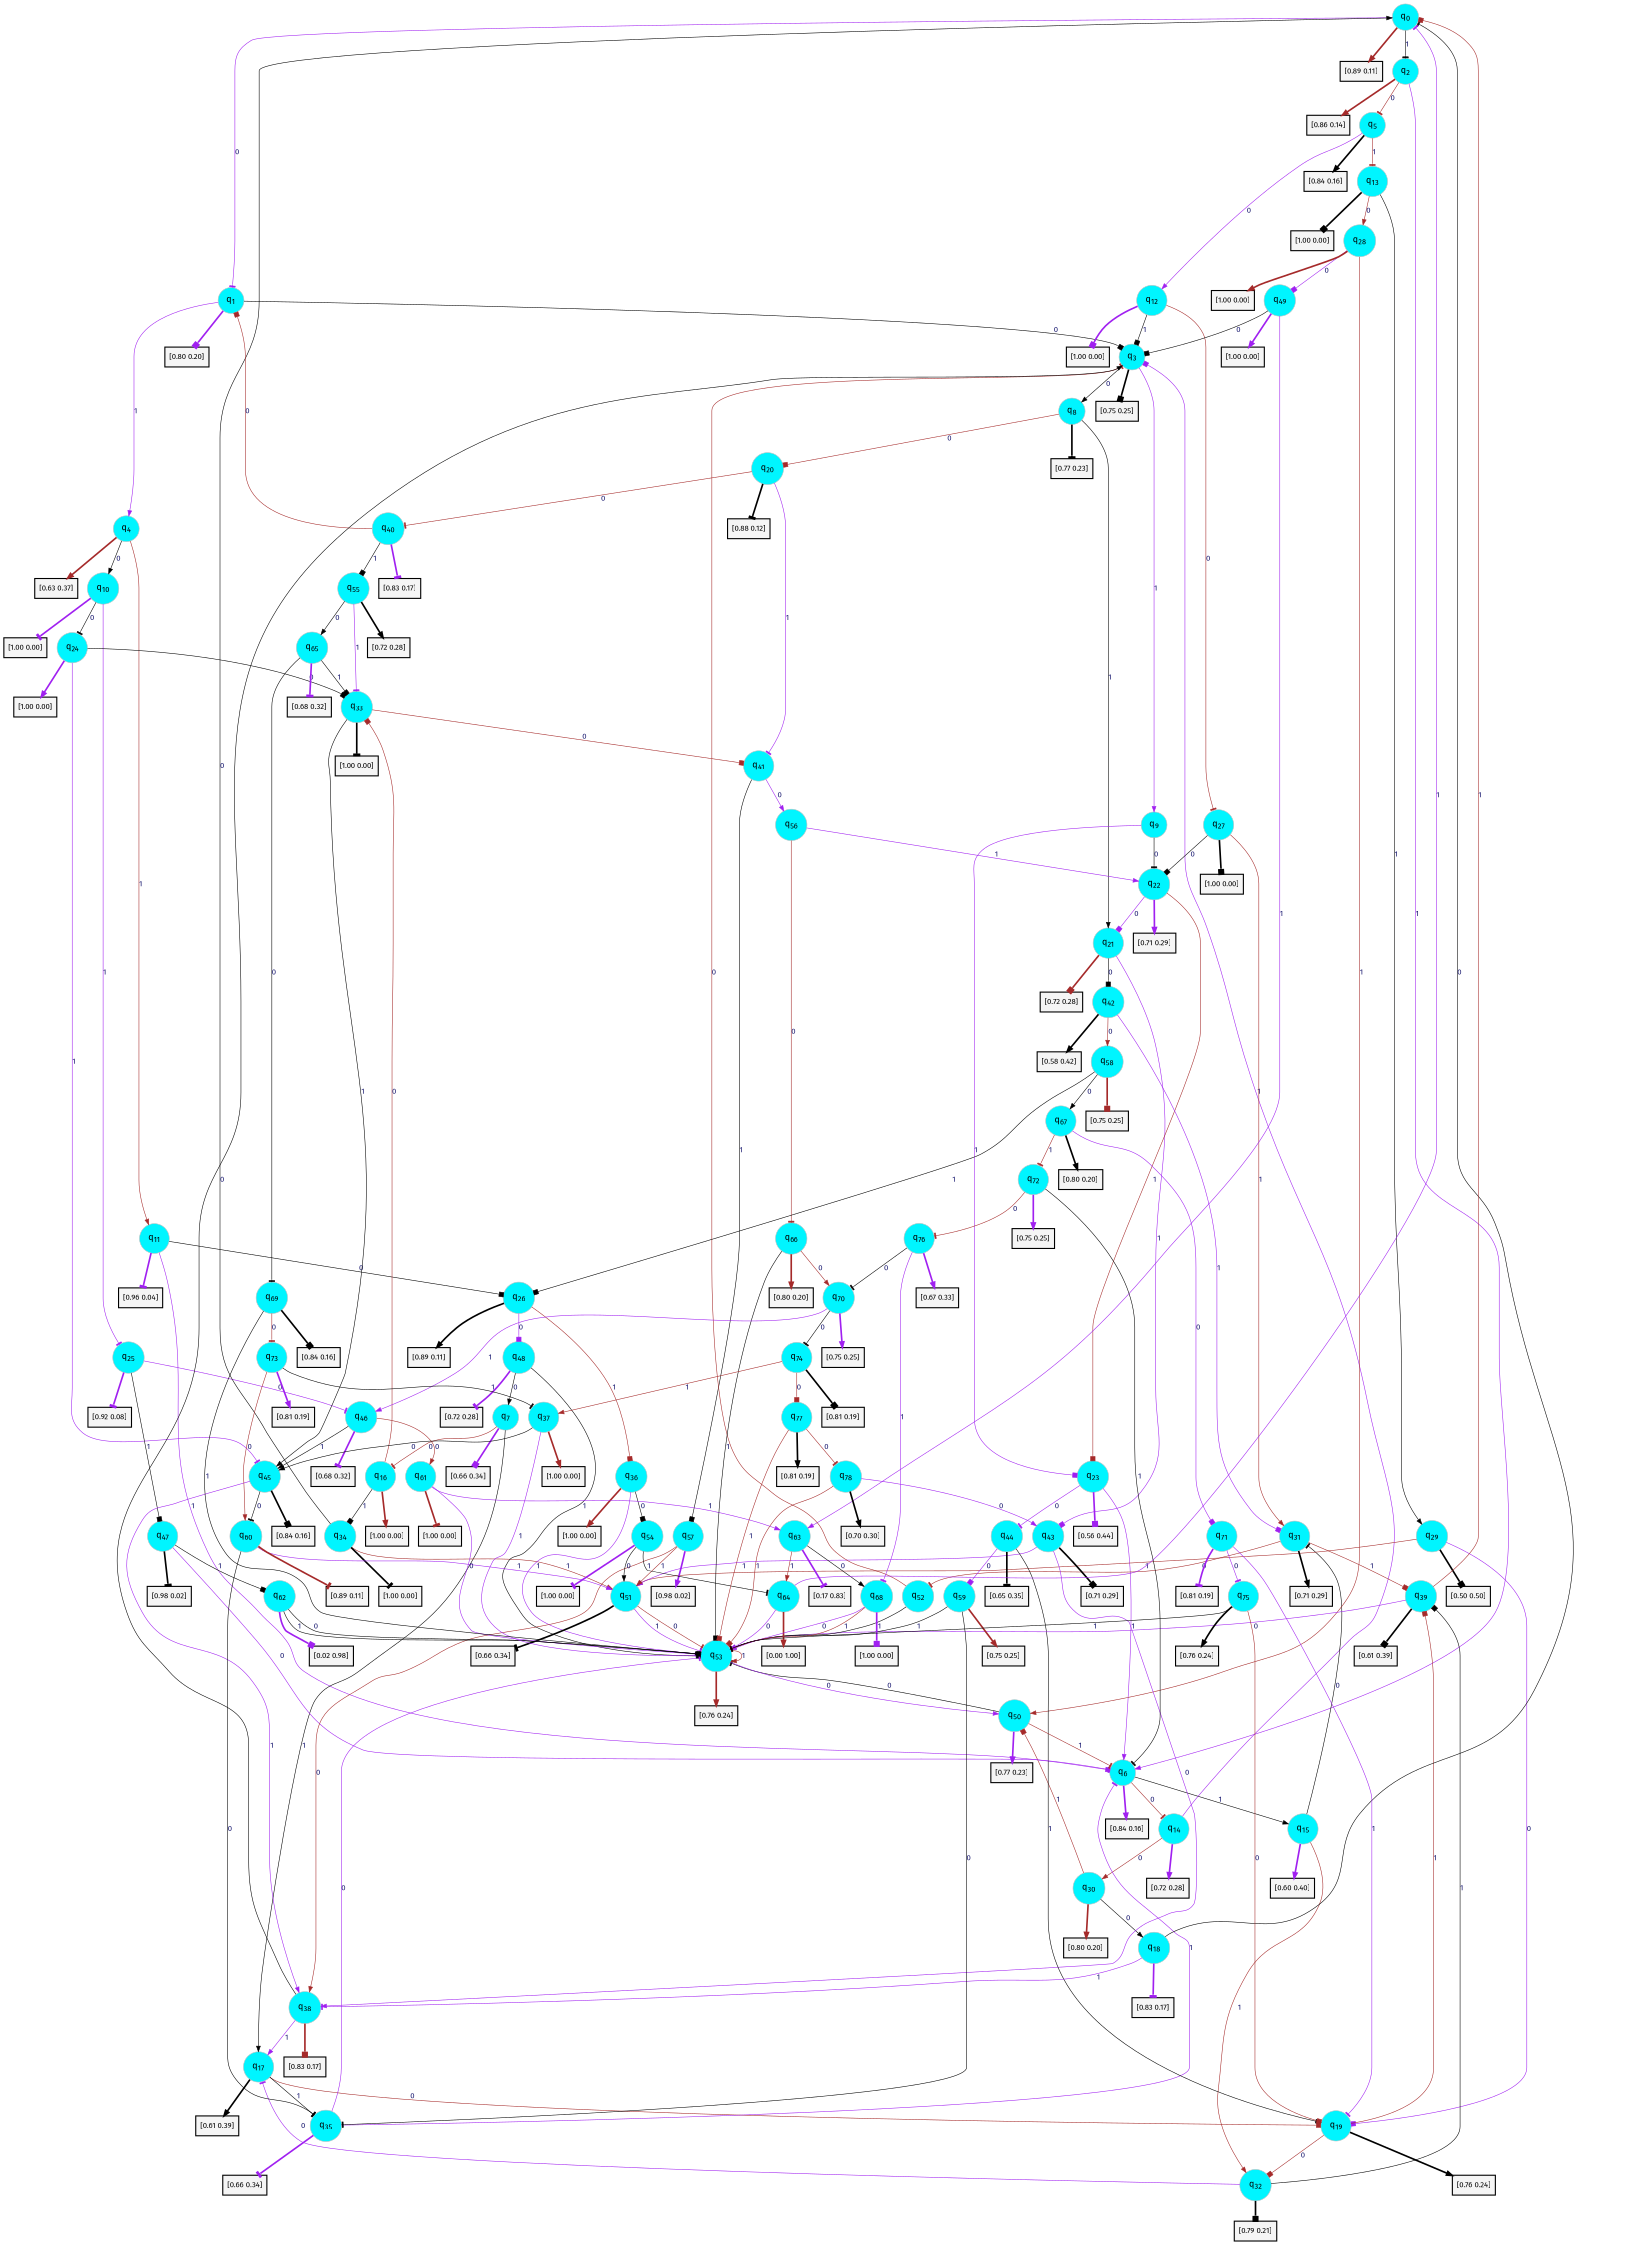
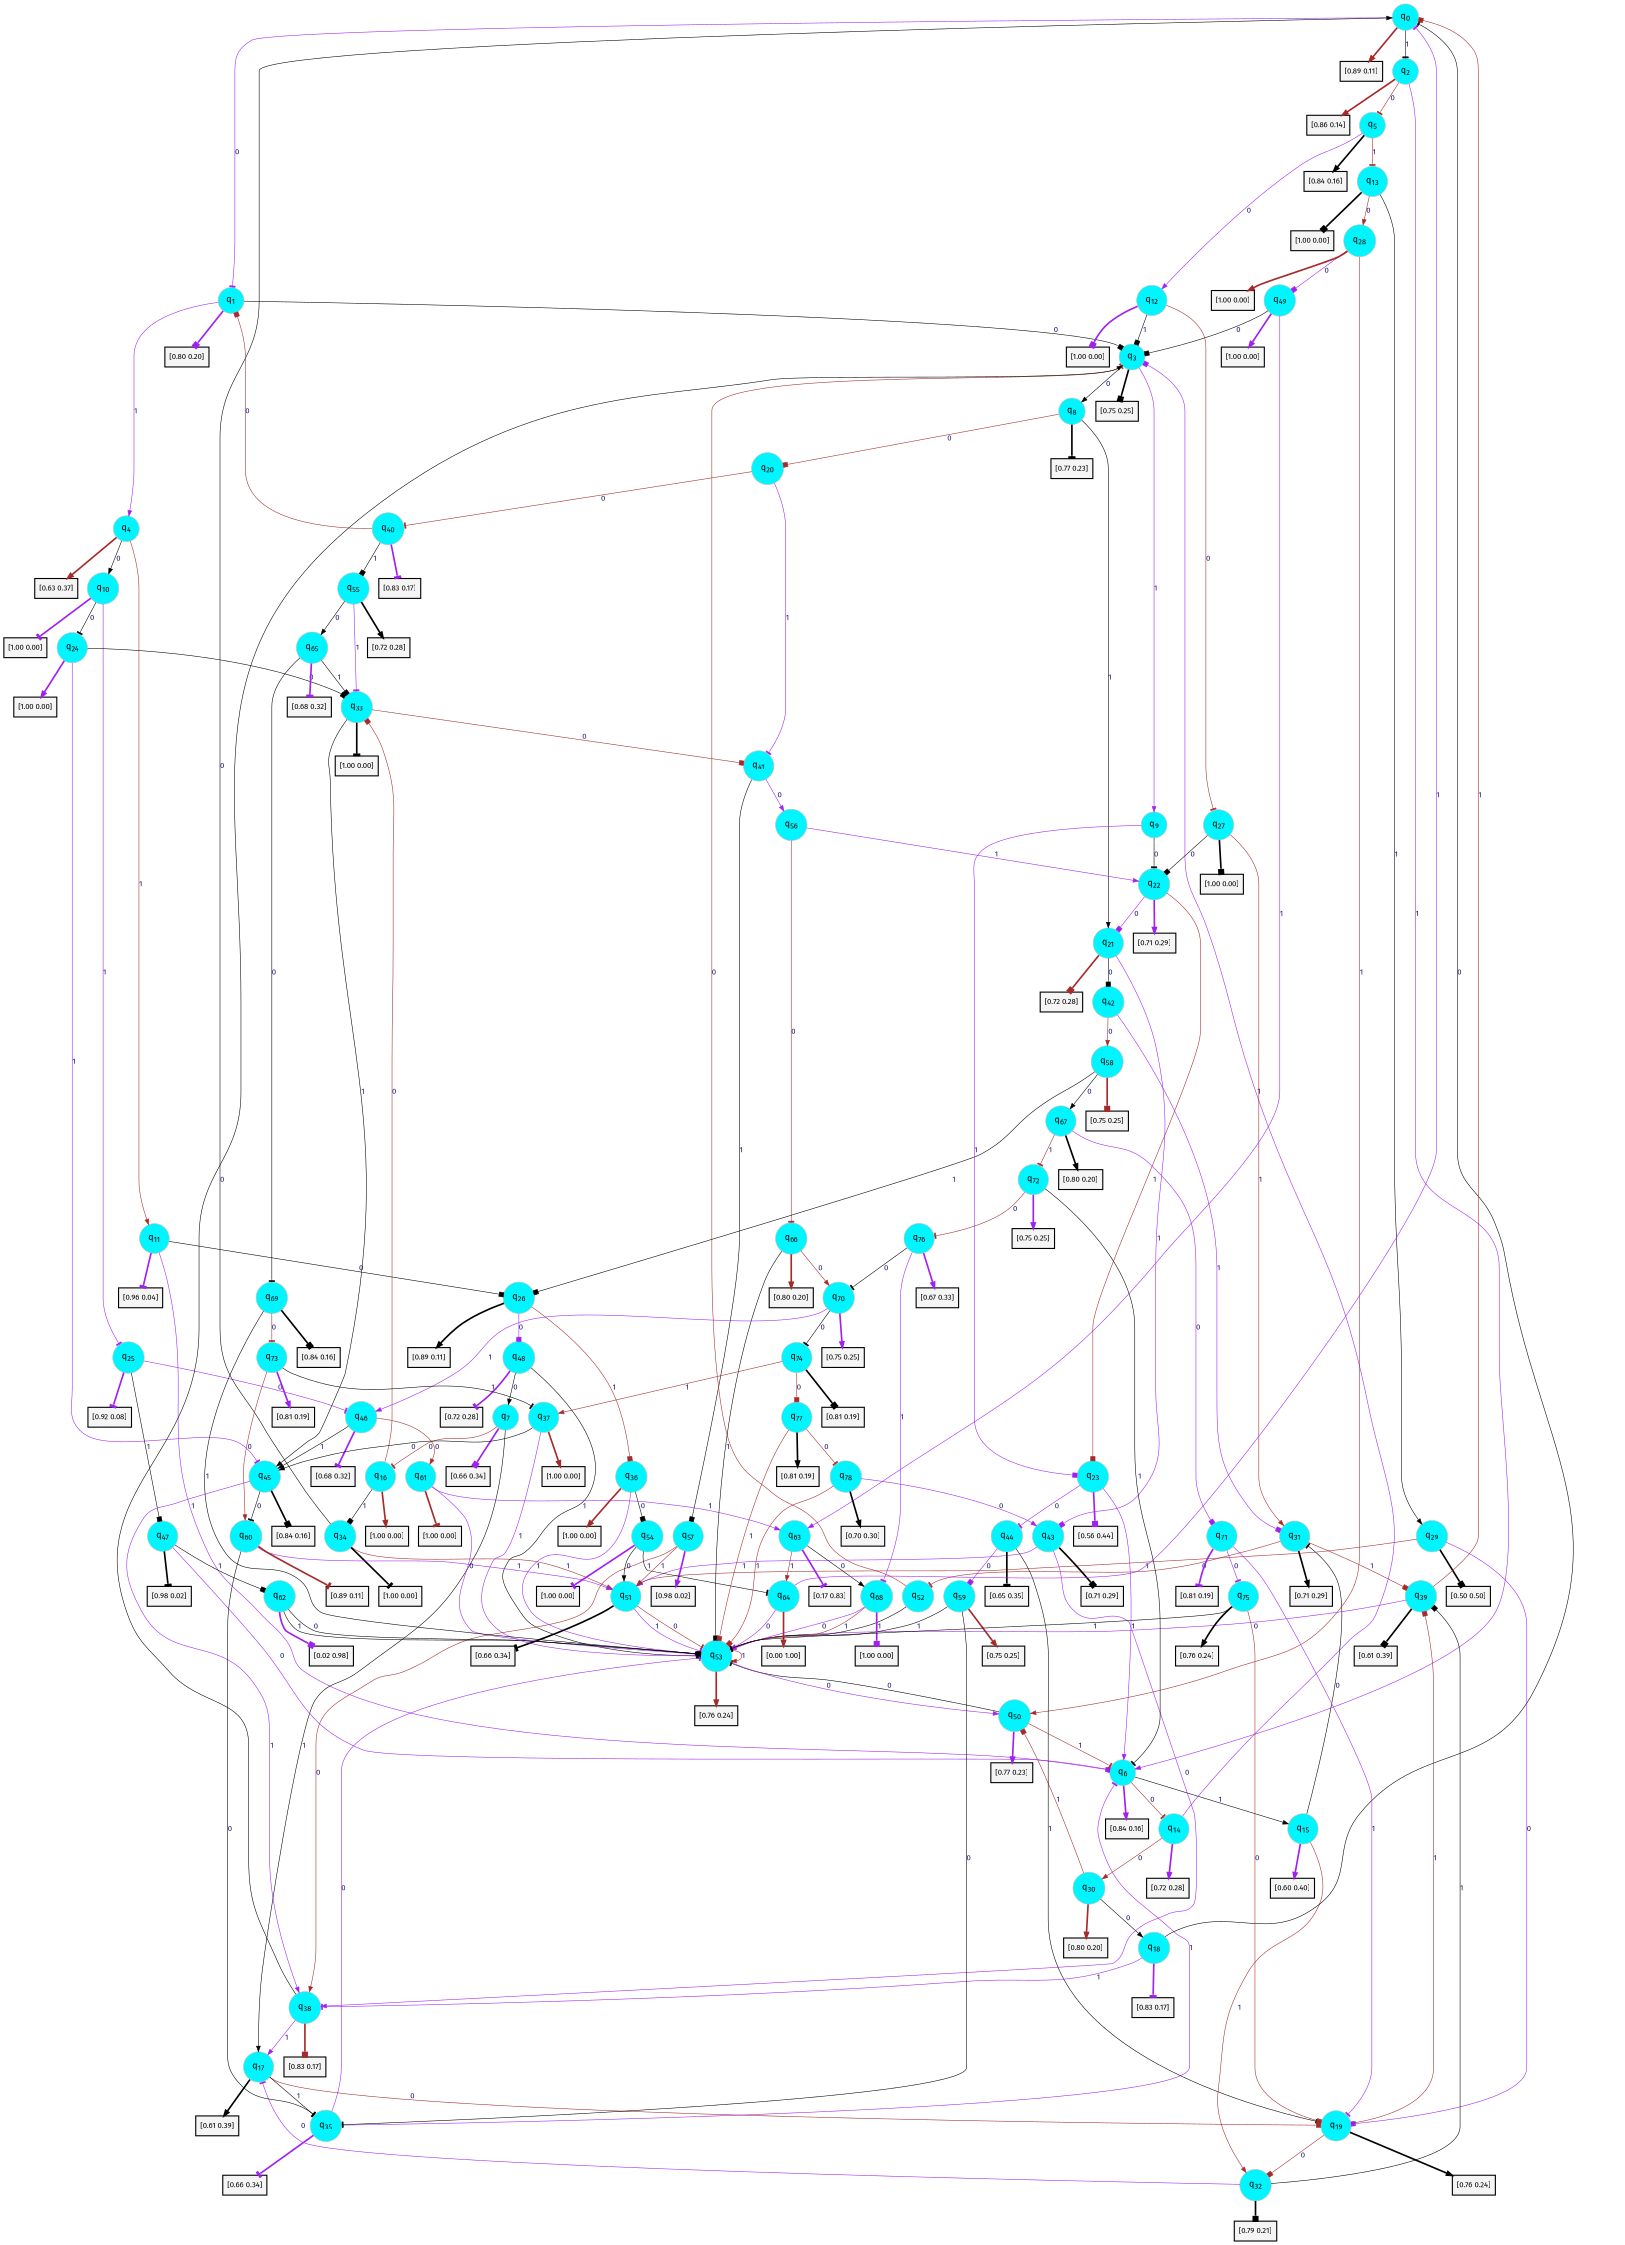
(749, 529) -> none
(1059, 1062) -> none
